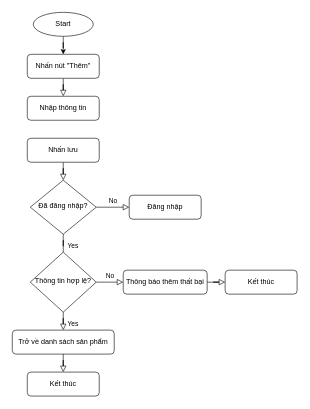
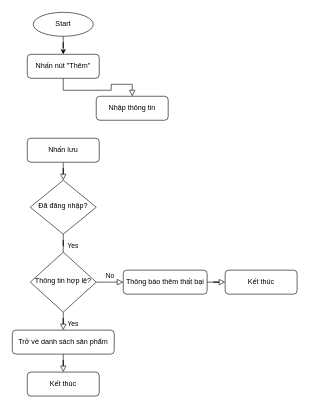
(63, 108) -> (132, 108)
(110, 207) -> none
(165, 207) -> none
